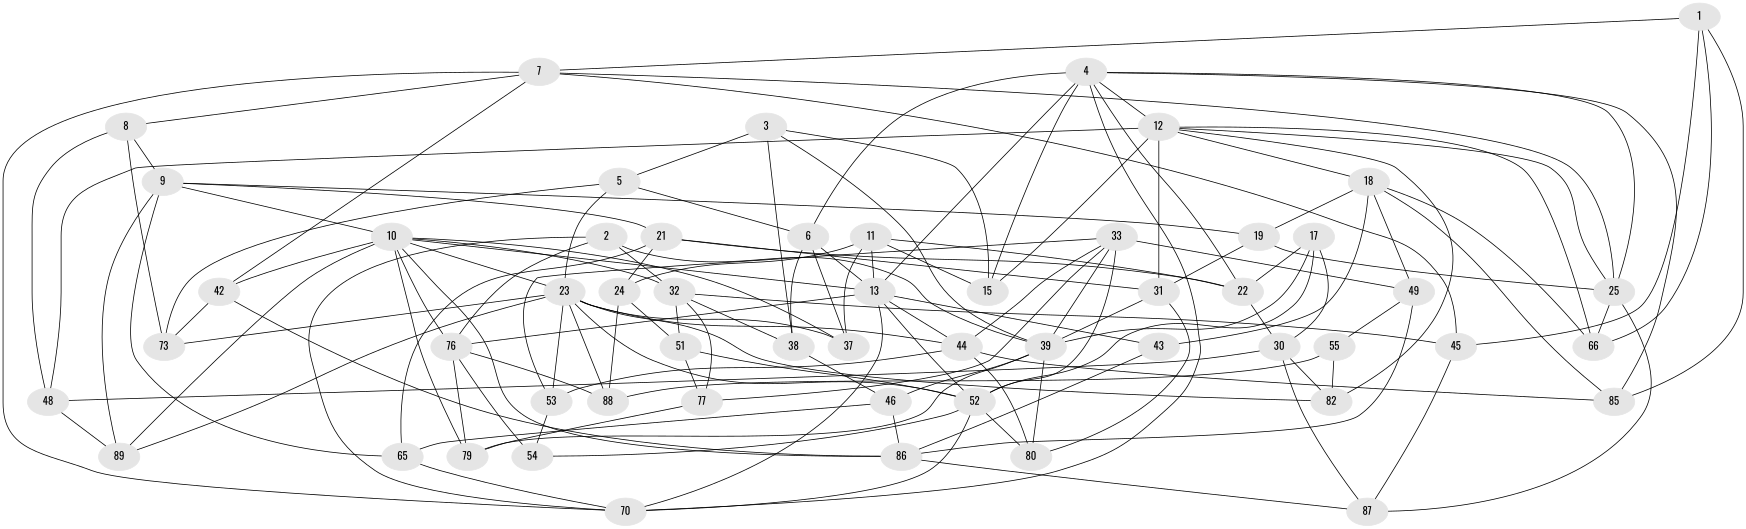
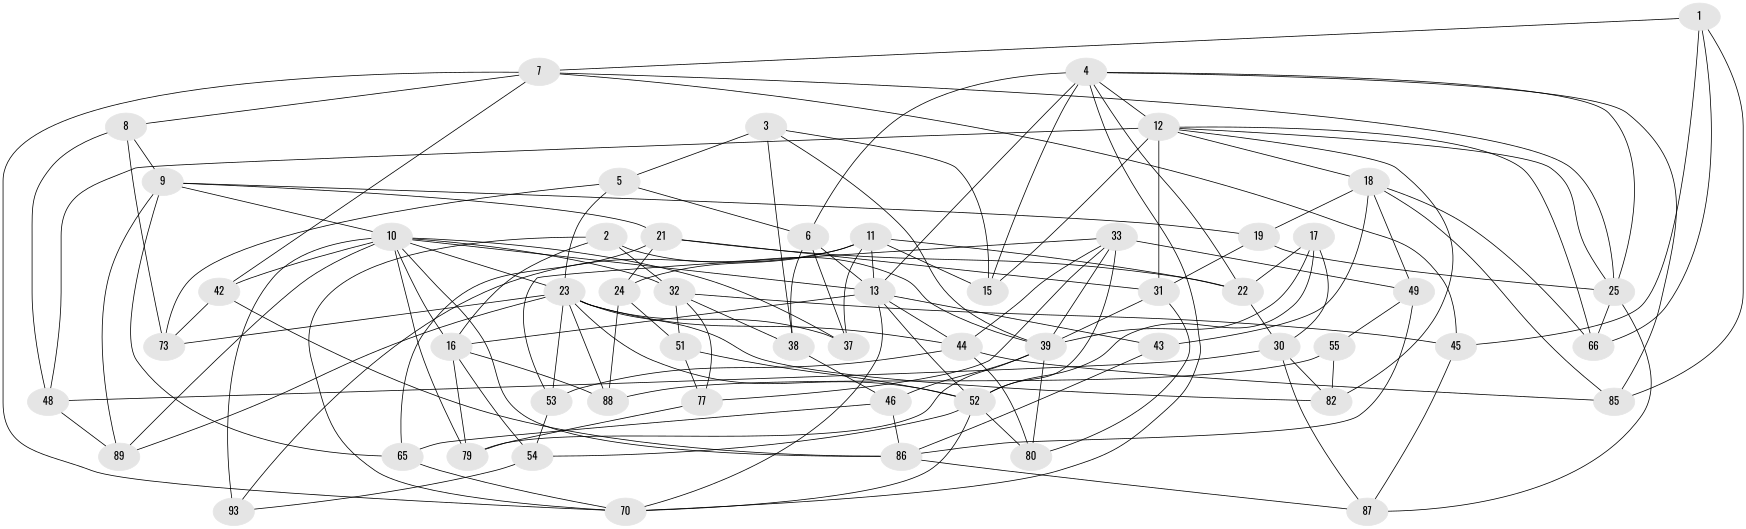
(451, 347) -> (451, 347)
none -> (234, 512)
